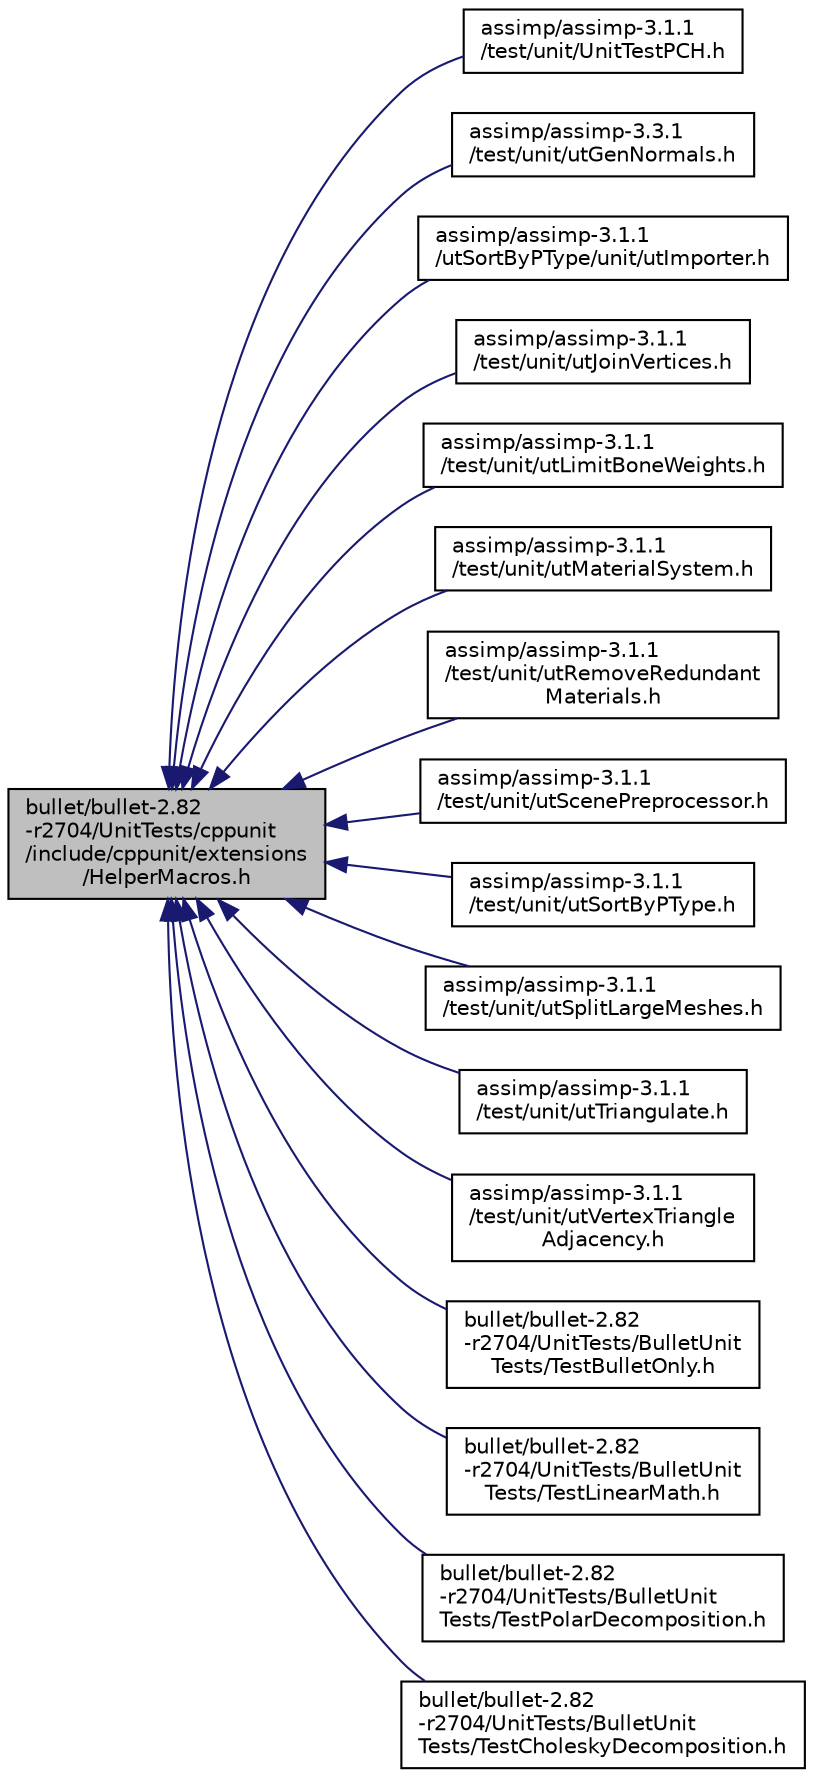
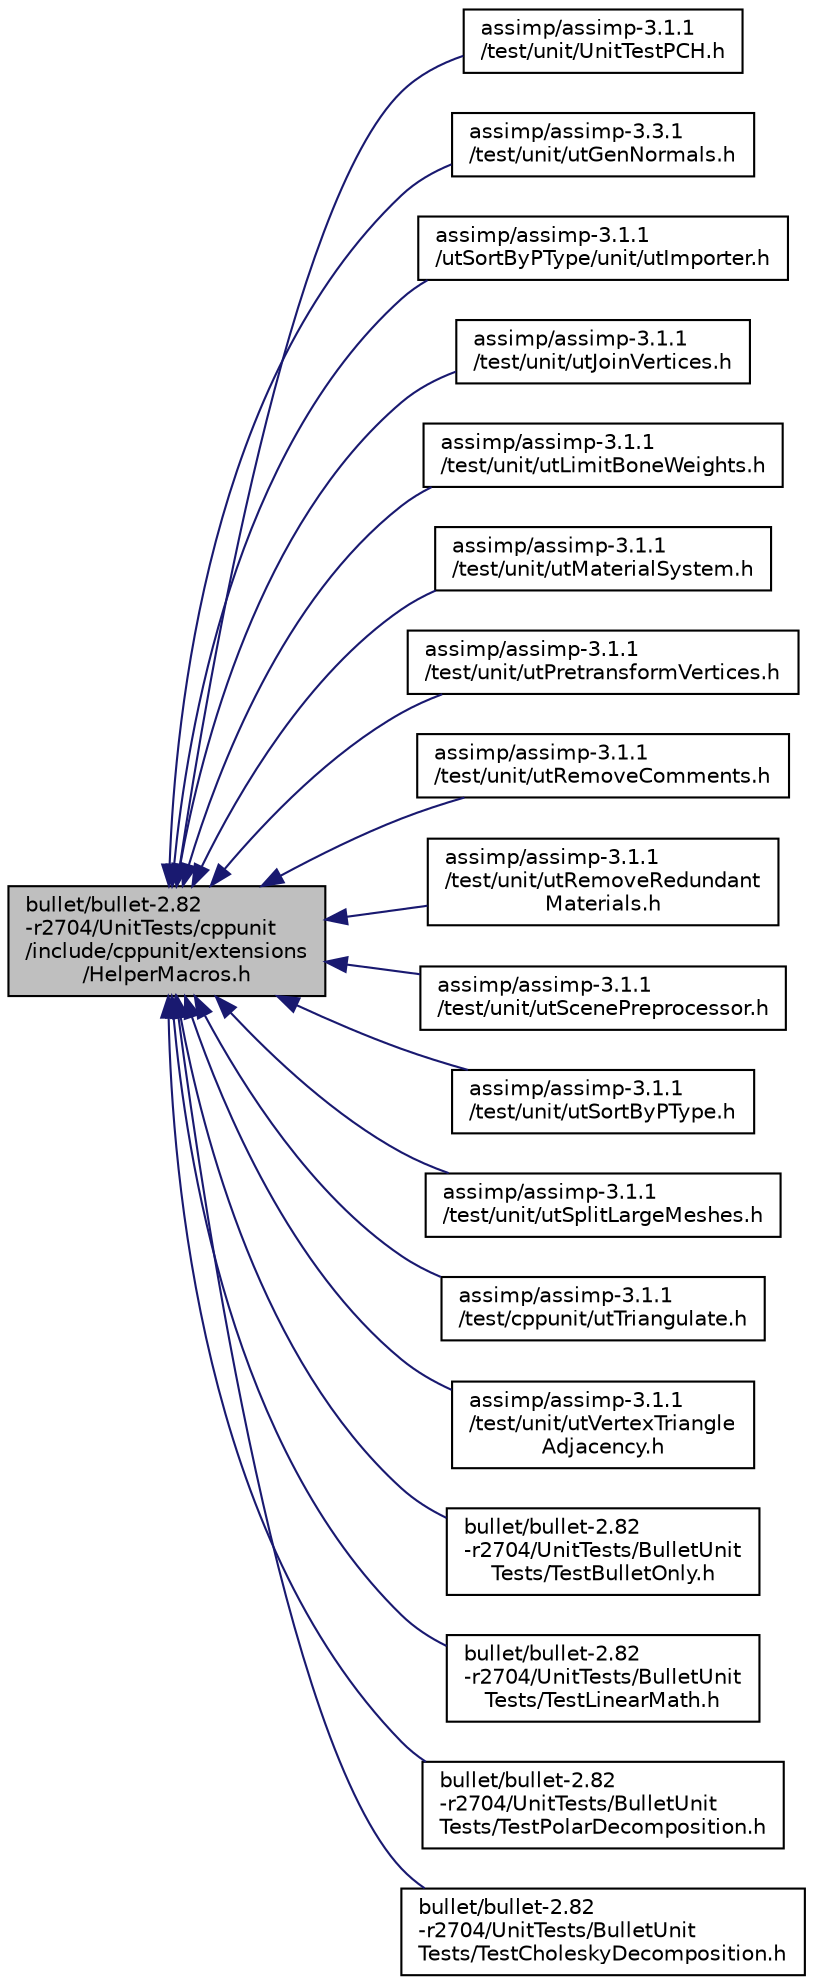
none -> (603, 662)
none -> (603, 766)
(603, 1102) -> (603, 1309)
